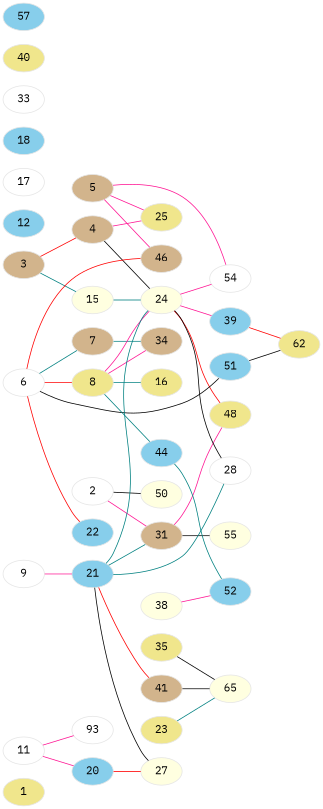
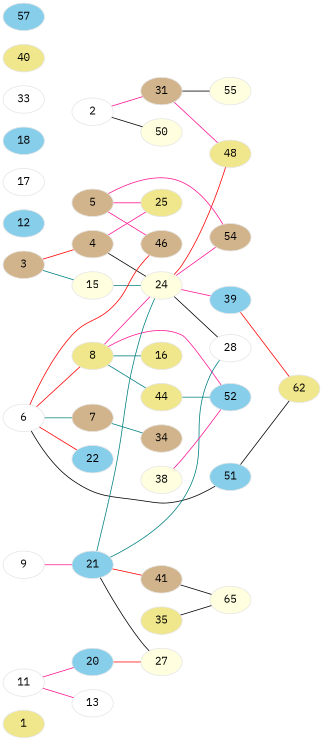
(230, 279) -> (230, 237)
(121, 365) -> (175, 333)
(161, 453) -> (161, 397)
(127, 555) -> none
(93, 730) -> (93, 703)
(161, 730) -> none
